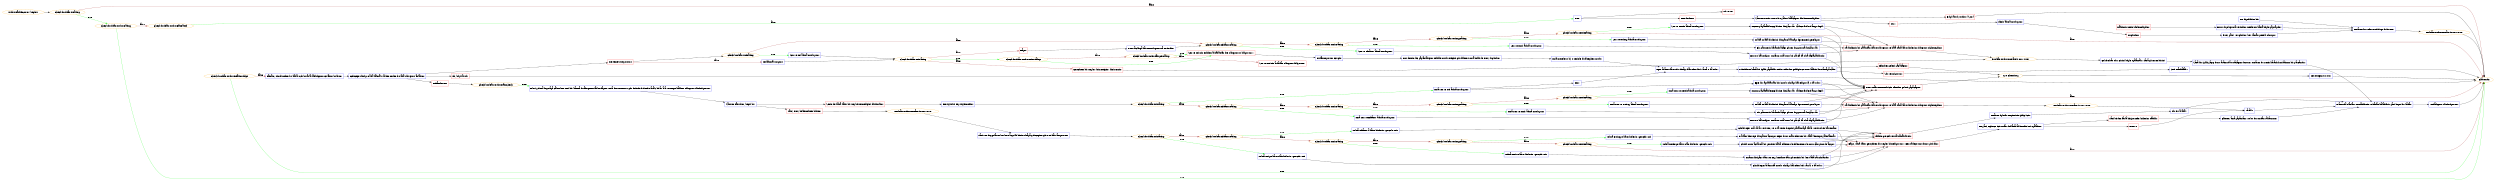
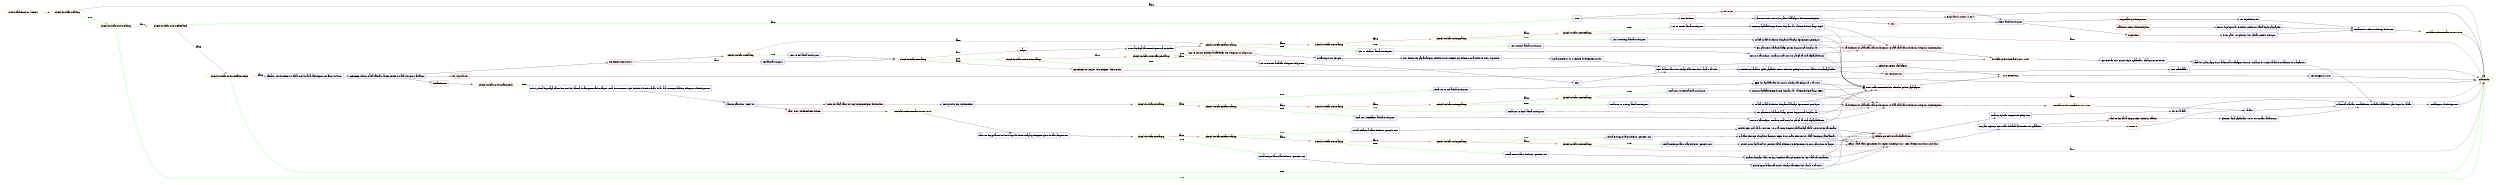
none -> (1868, 10)
none -> (2134, 19)
none -> (200, 51)
(1521, 86) -> (1439, 71)
